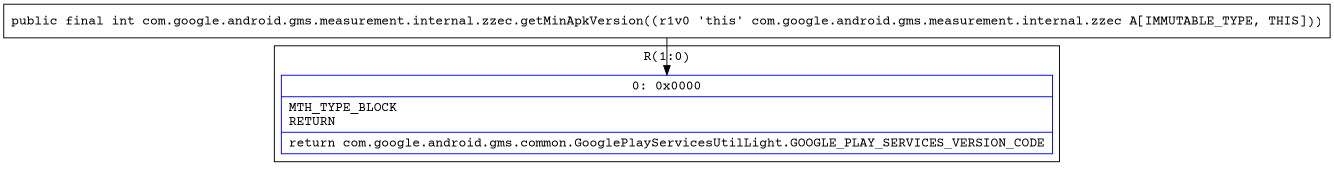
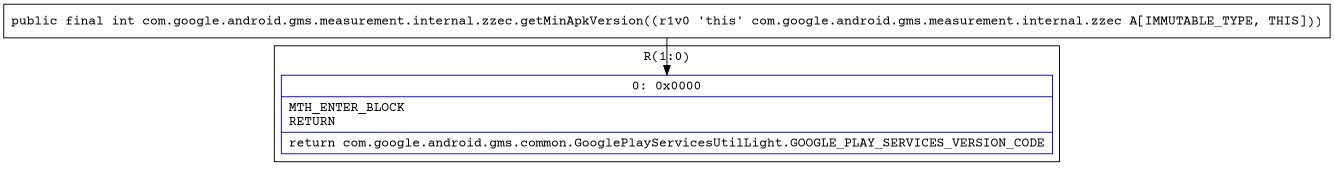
(343, 107) -> (347, 107)
